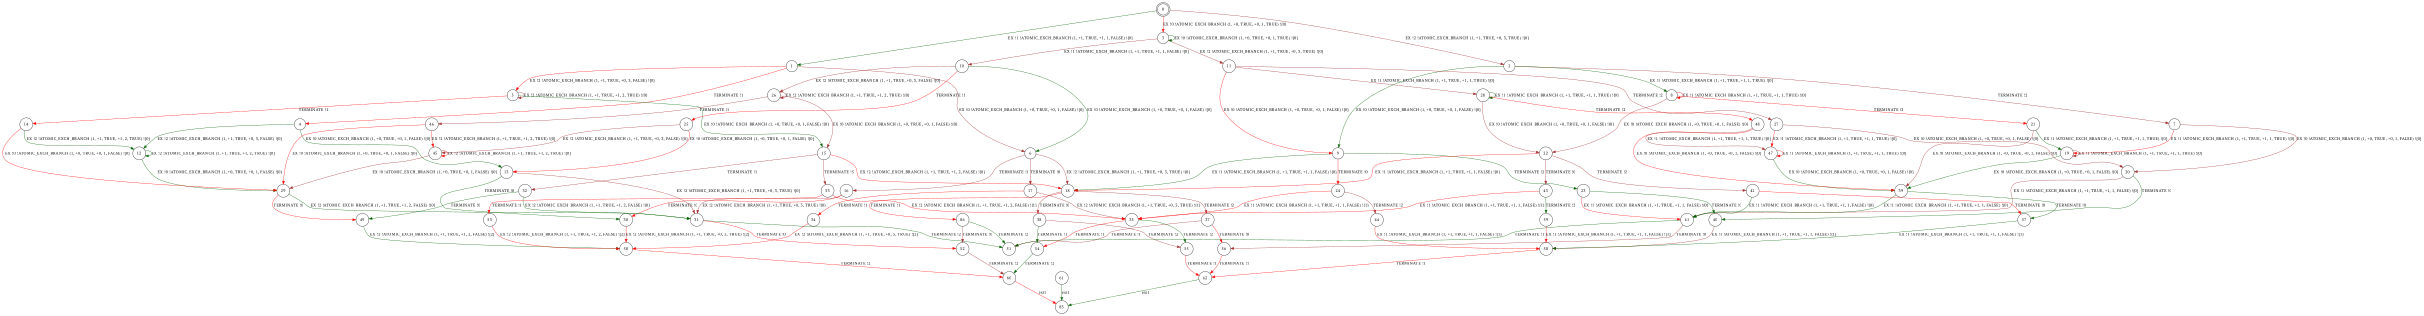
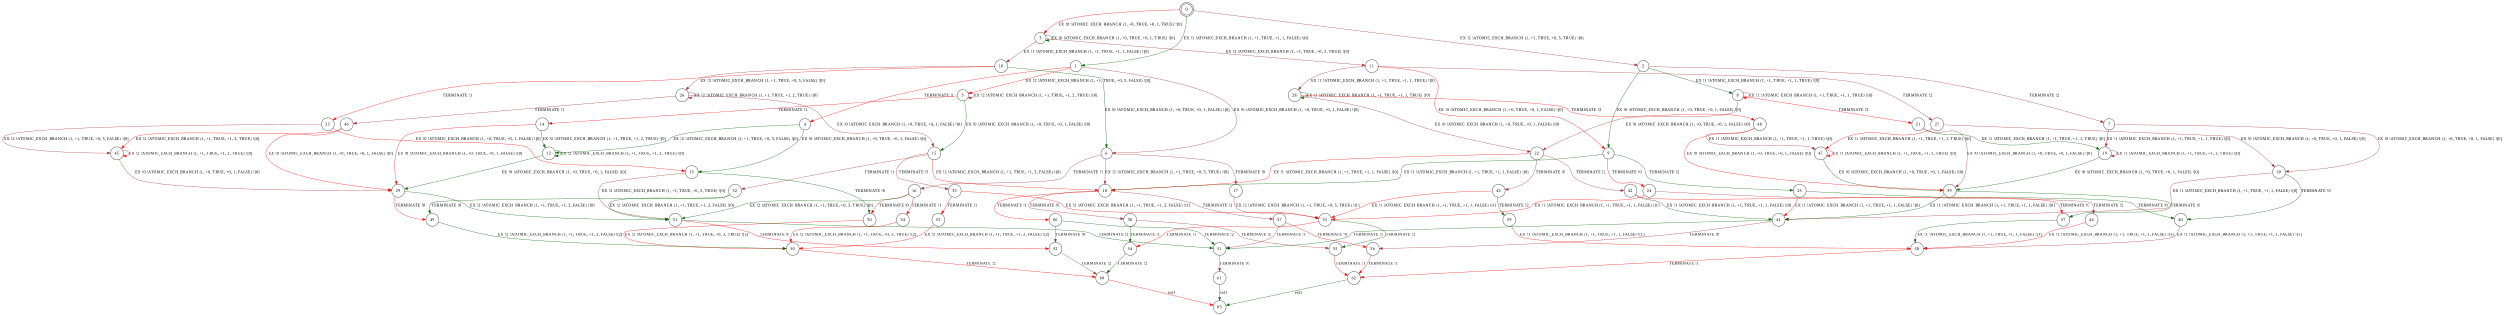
(920, 193) -> (912, 205)
(768, 198) -> (796, 201)
none -> (1220, 262)
